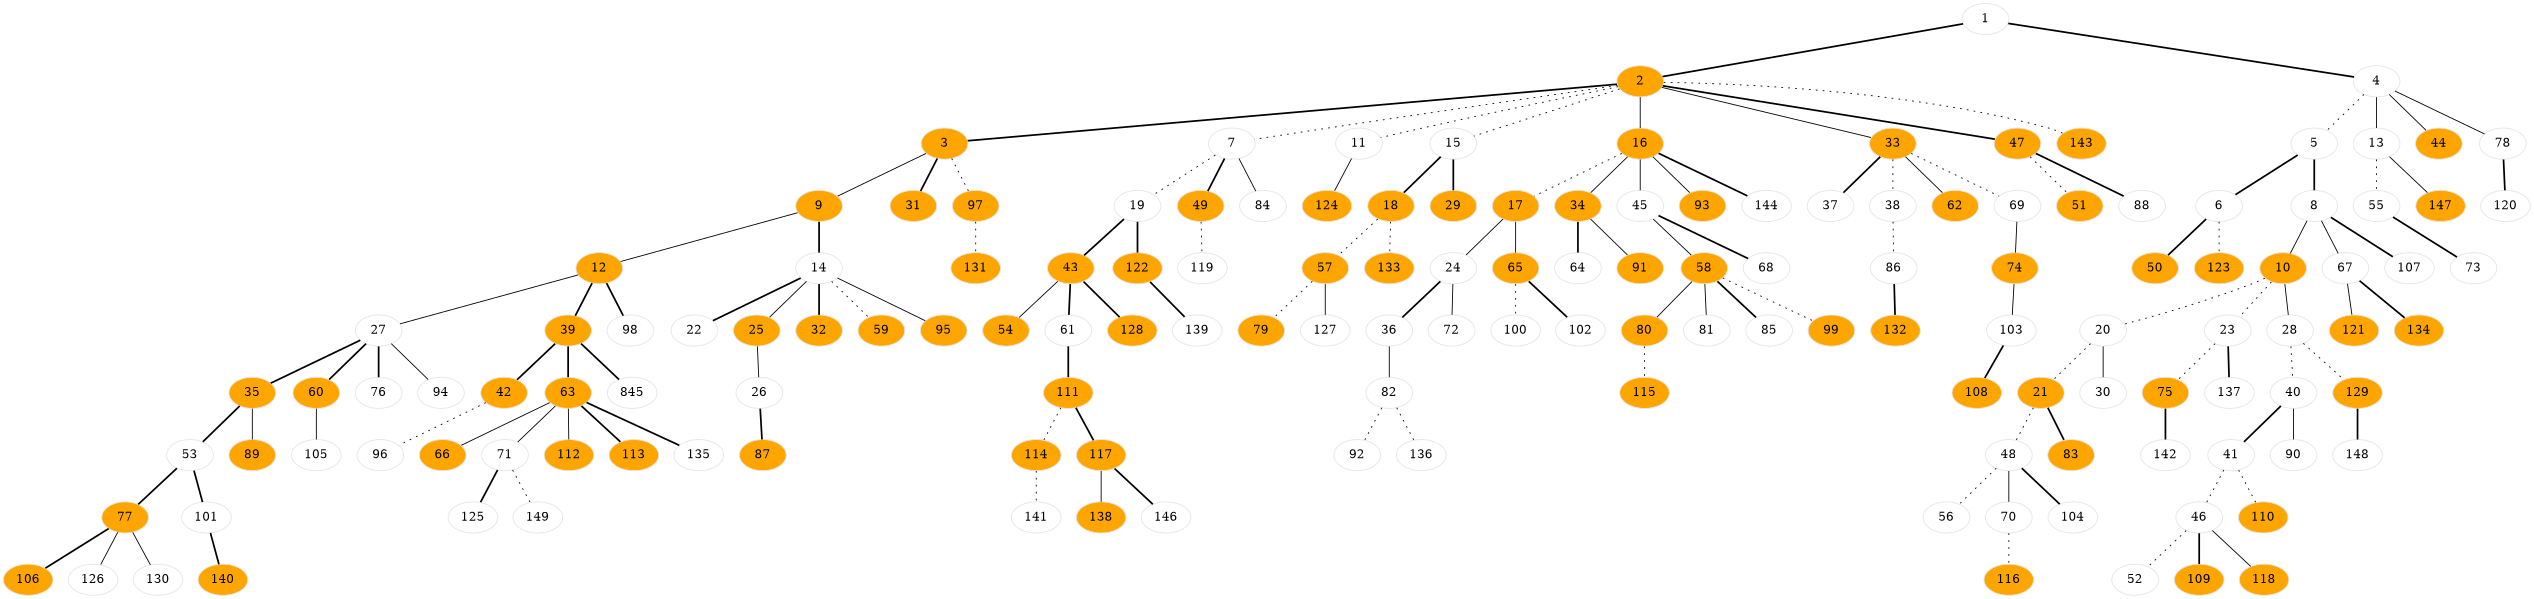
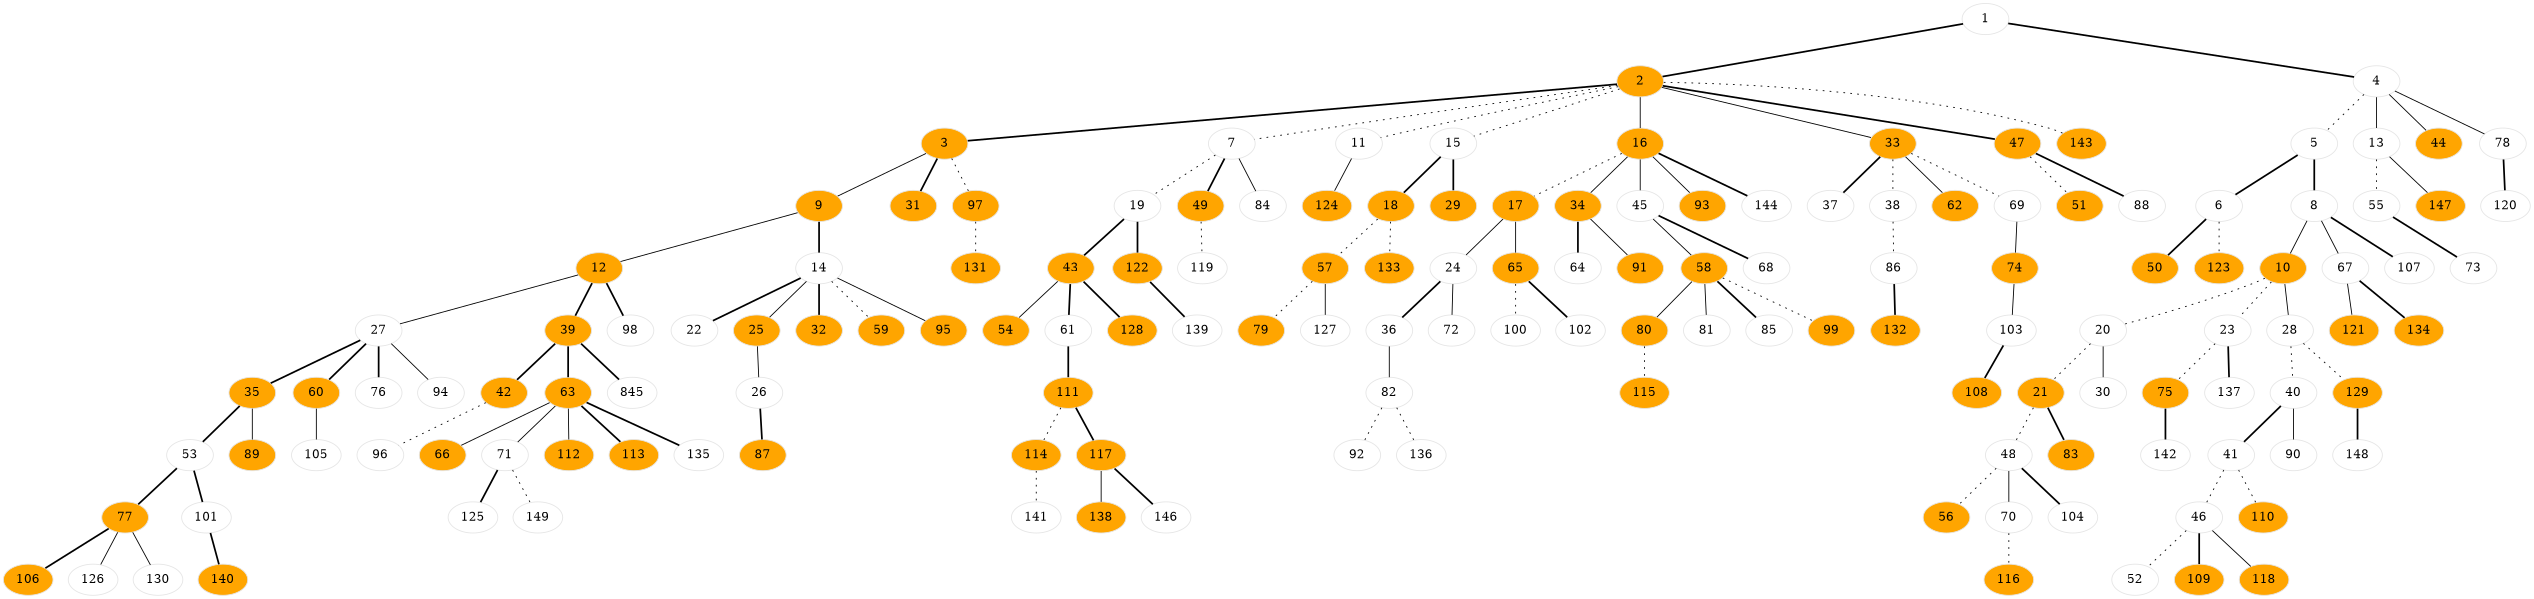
(1947, 517) -> (1947, 517)
